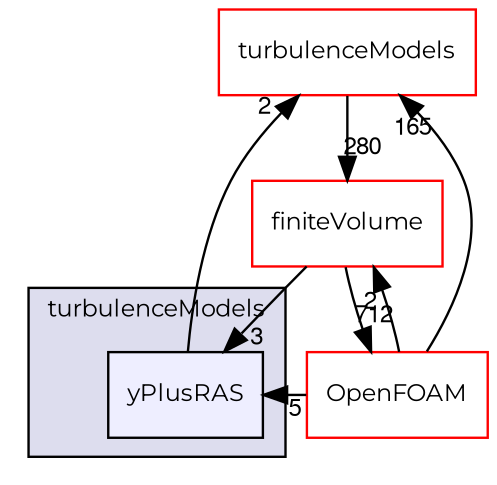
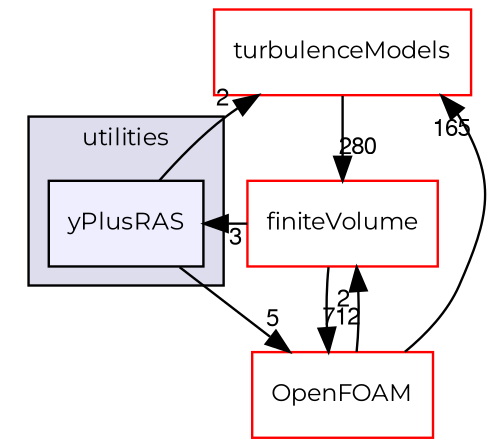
(157, 310) -> (126, 139)
(300, 395) -> (225, 302)
